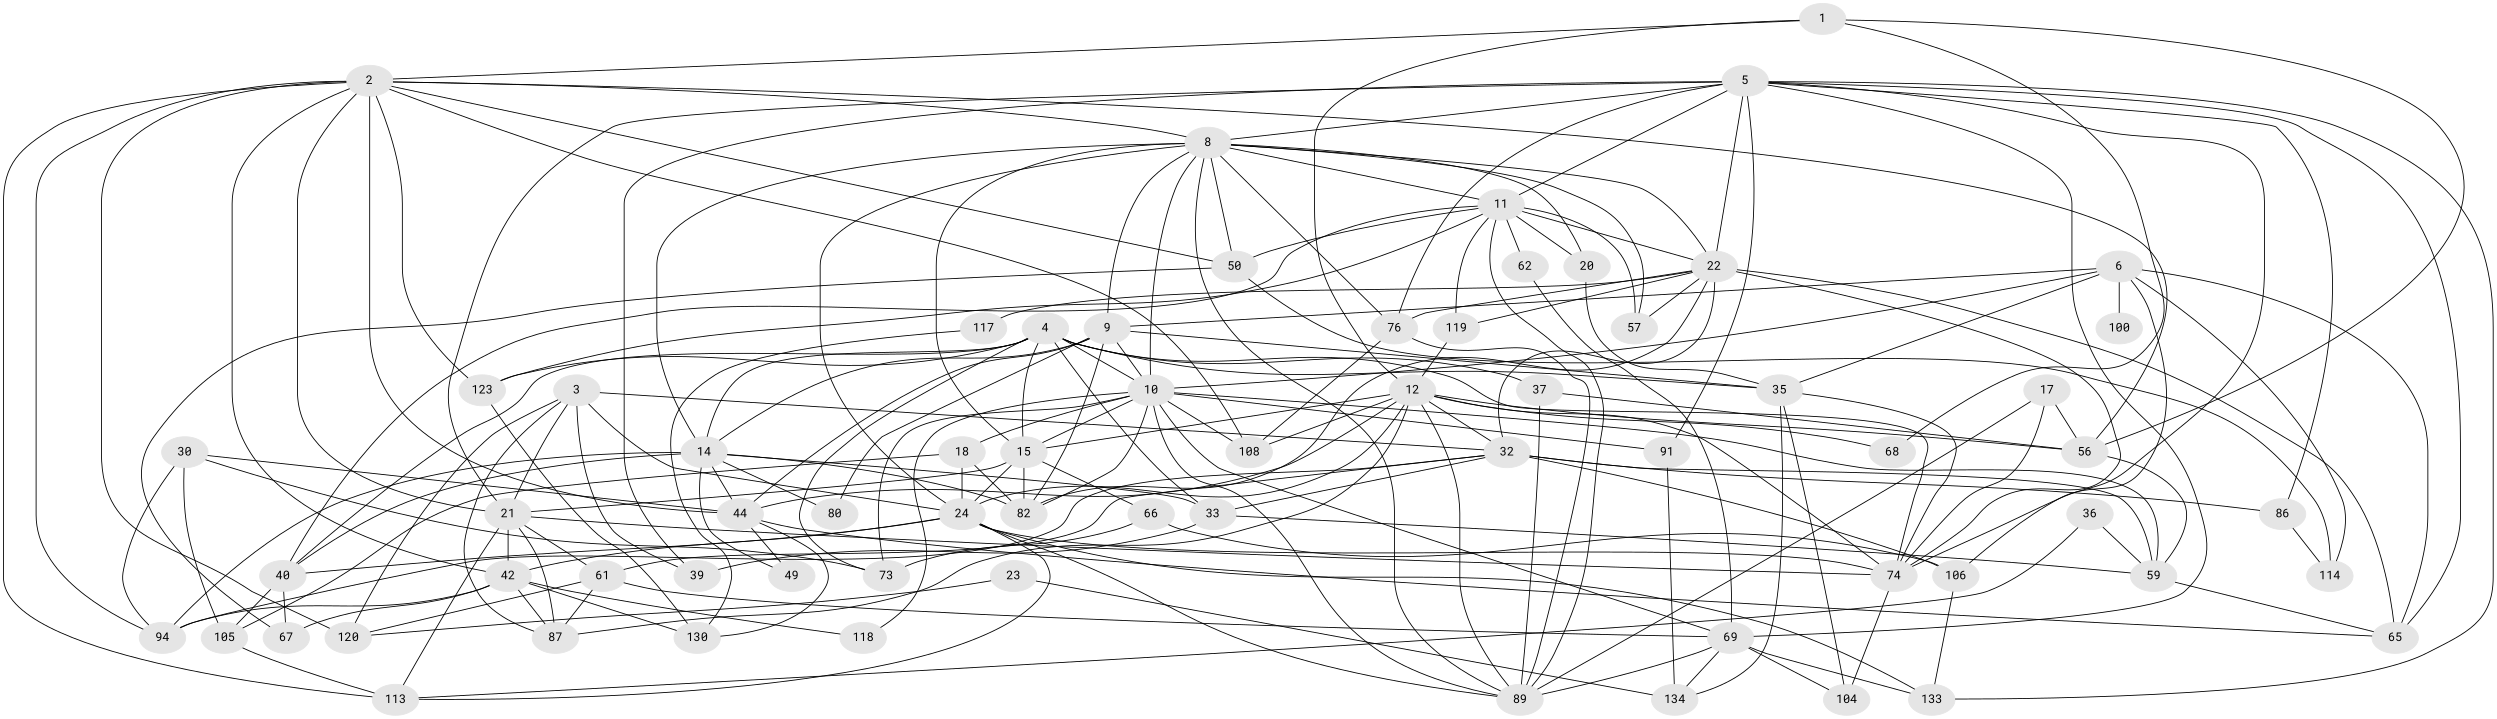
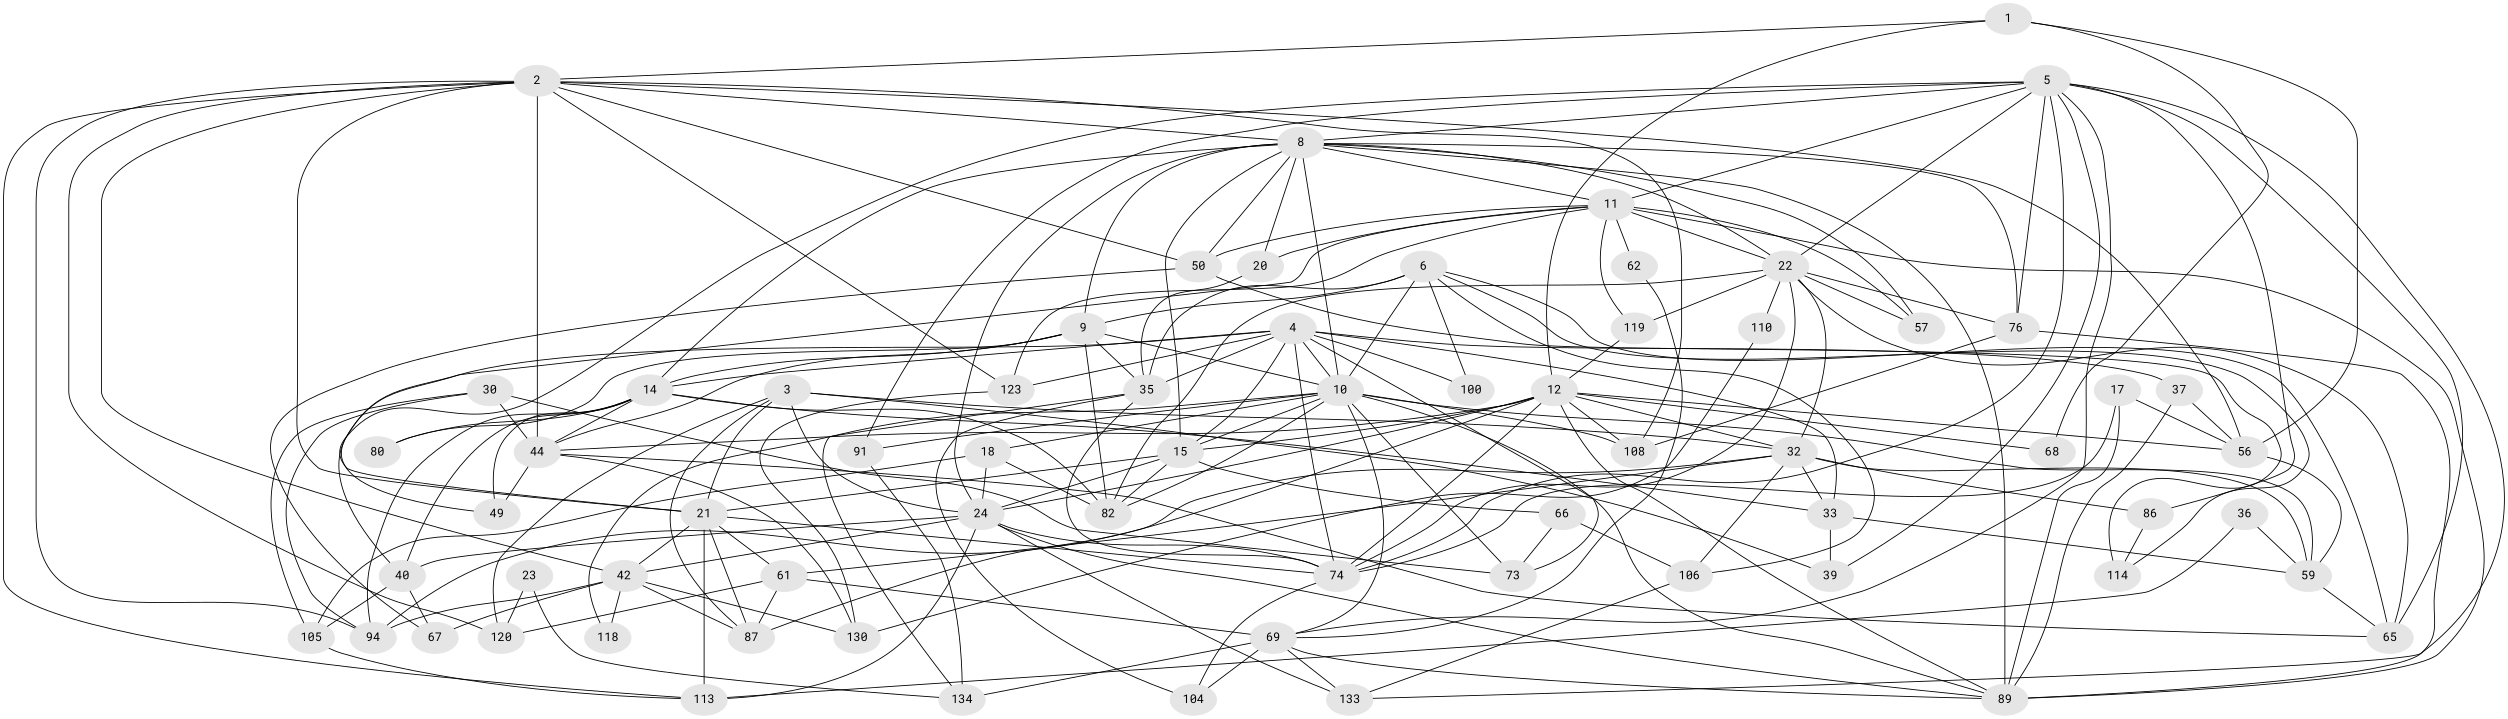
(847, 308) -> (881, 328)
(984, 328) -> (1762, 328)
none -> (1384, 357)
